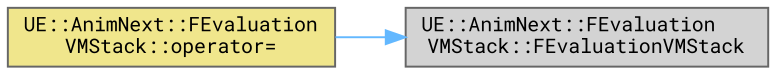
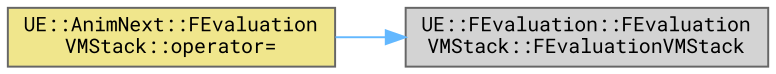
(587, 37) -> (587, 37)
